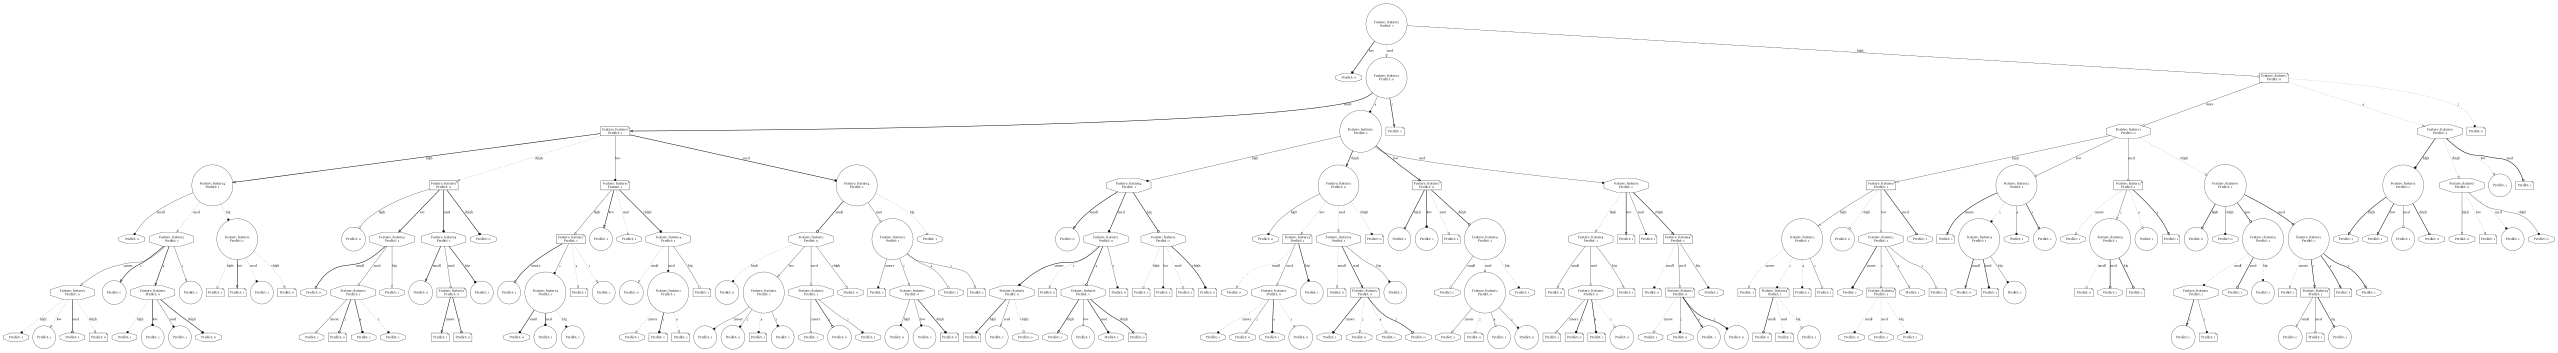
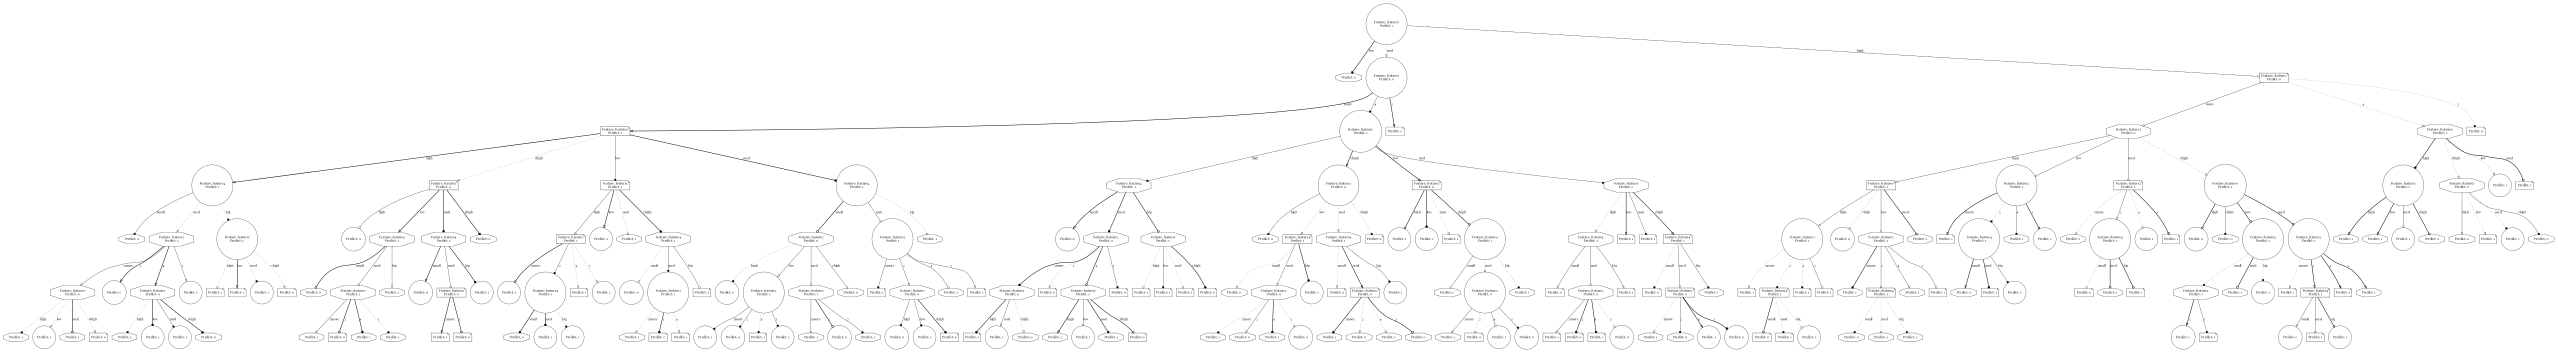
(615, 185) -> (615, 185)
